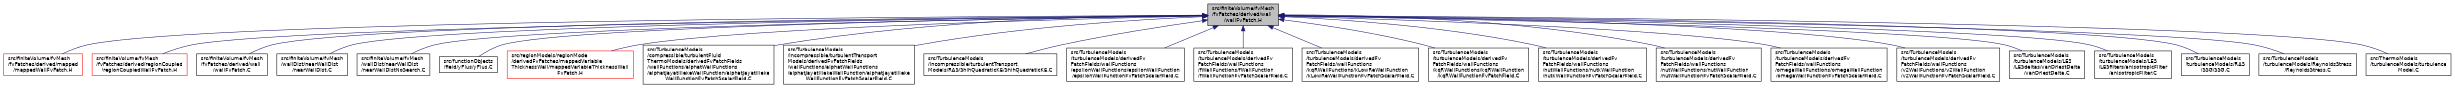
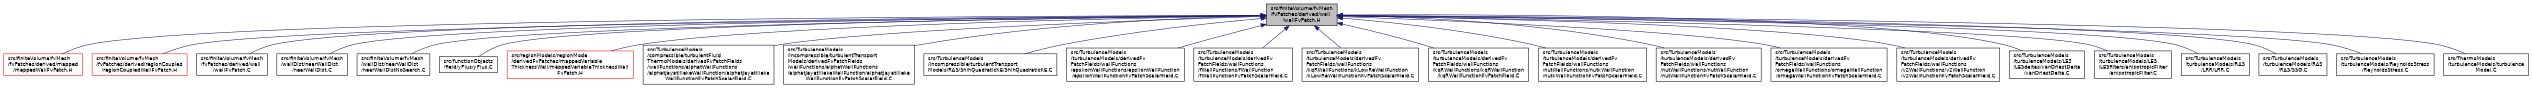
none -> (2215, 65)
(2215, 65) -> (2293, 65)
